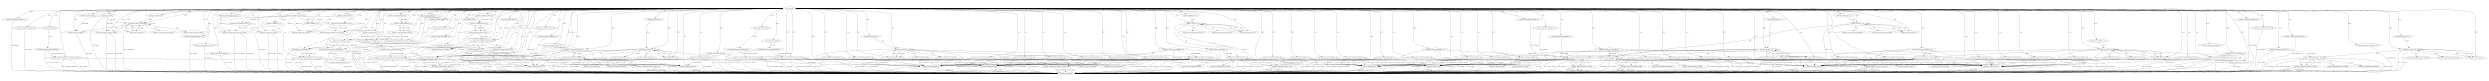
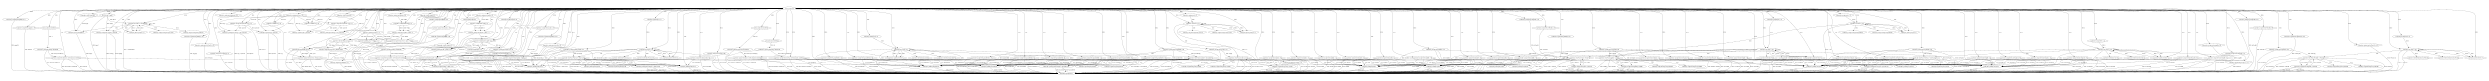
(156, 15) -> none
